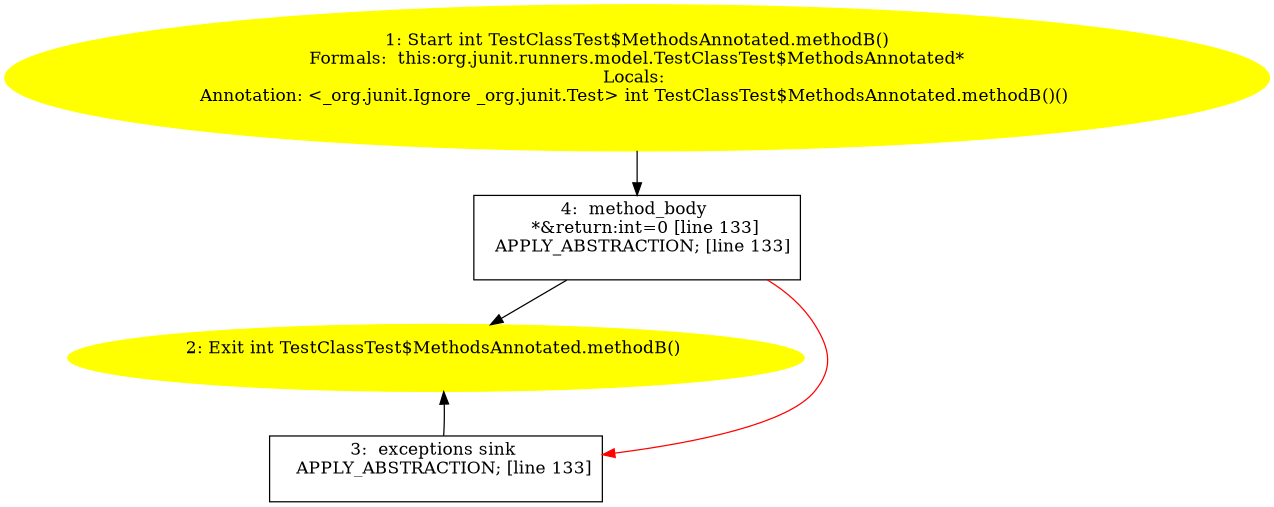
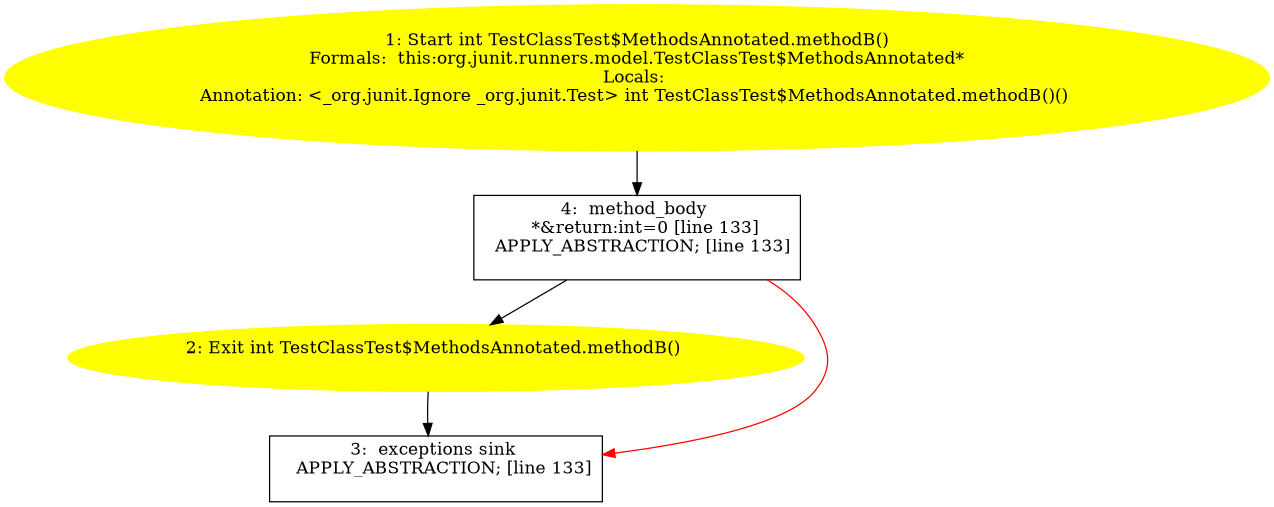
(444, 420) -> (428, 408)
